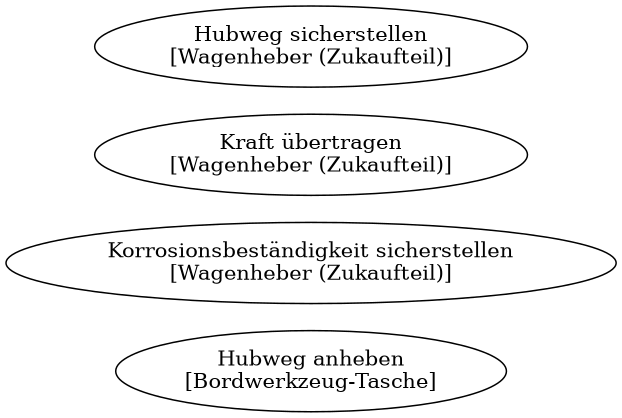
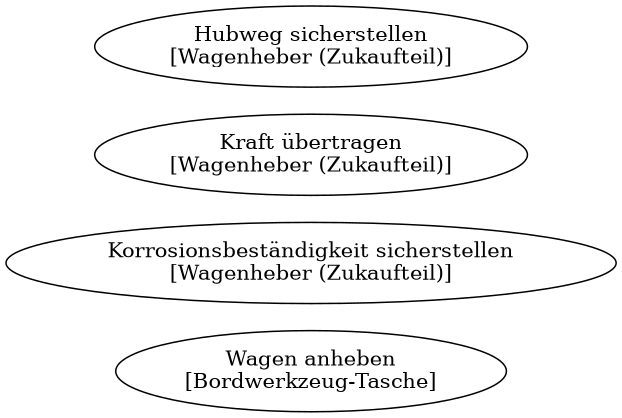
(311, 371) -> (311, 371)
